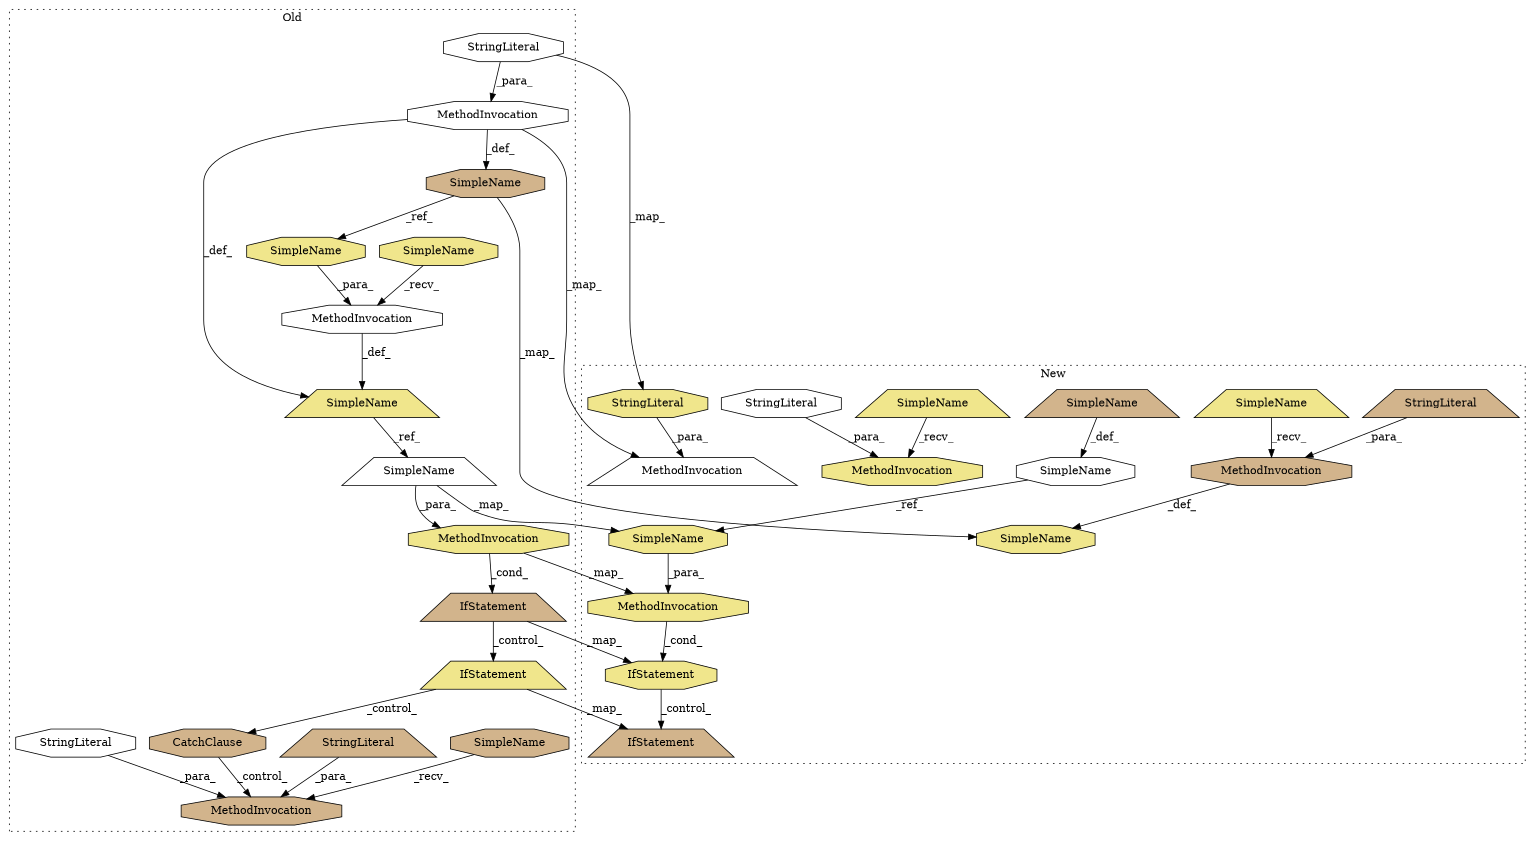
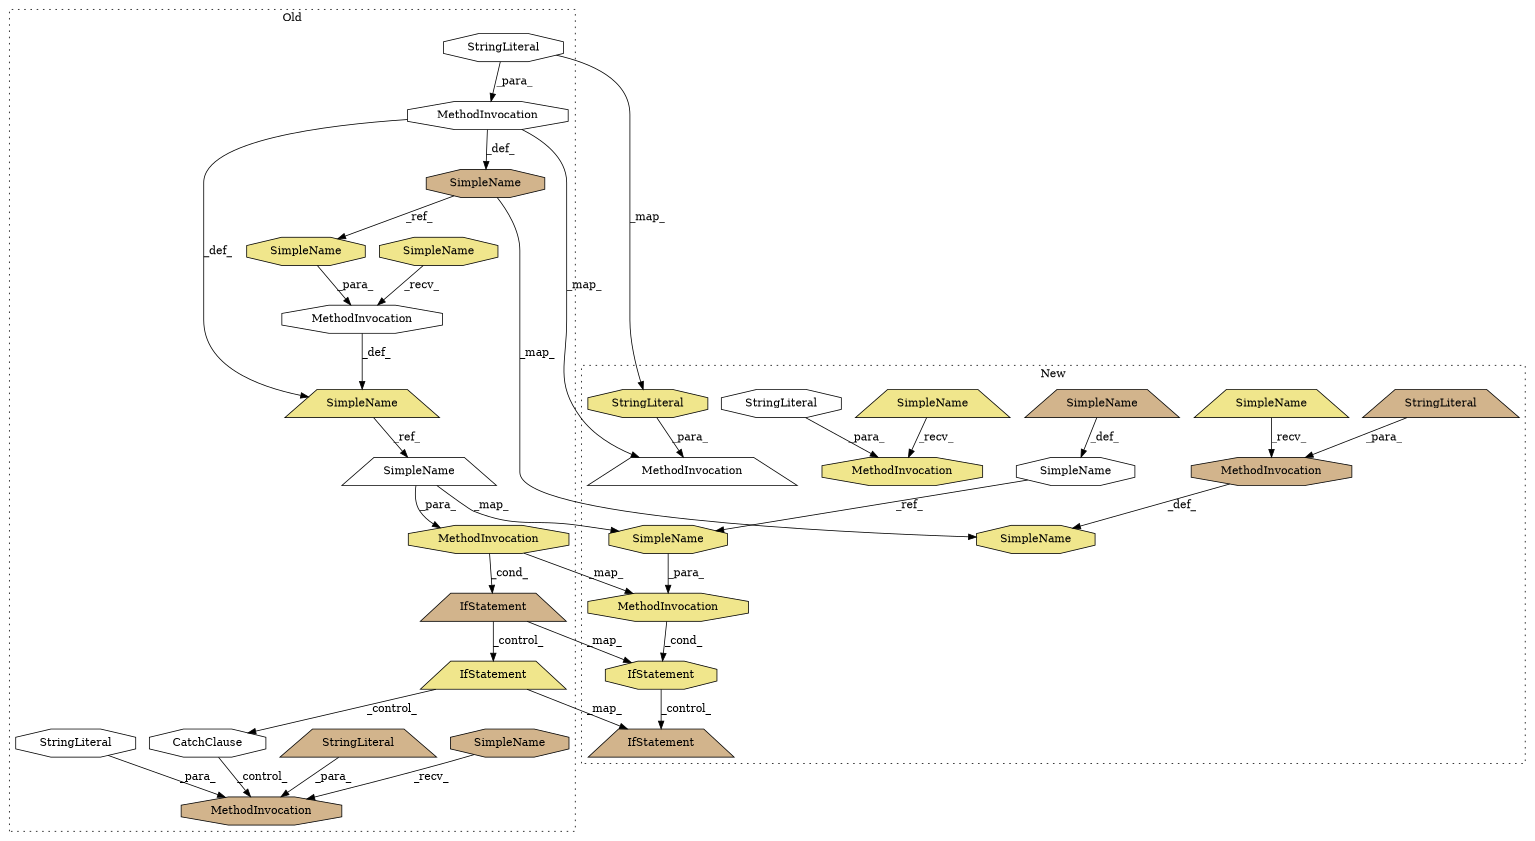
(208, 743) -> (208, 743)
